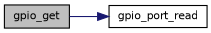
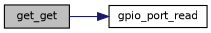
(37, 17) -> (37, 17)
